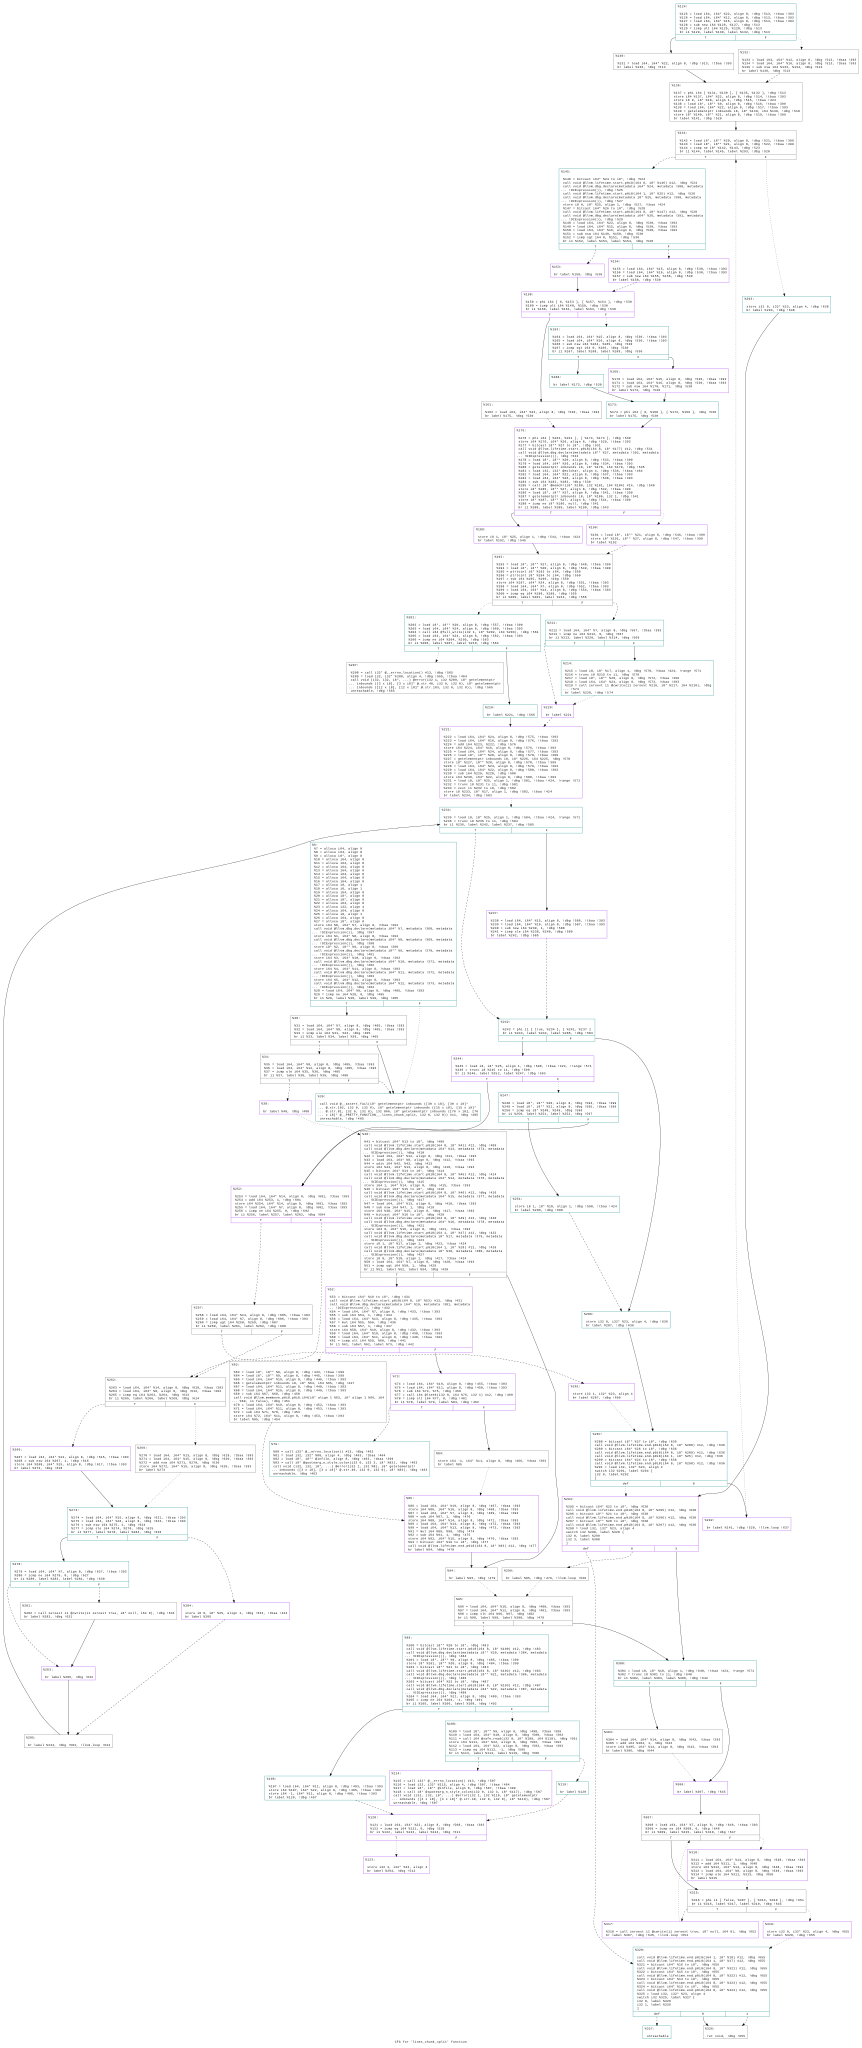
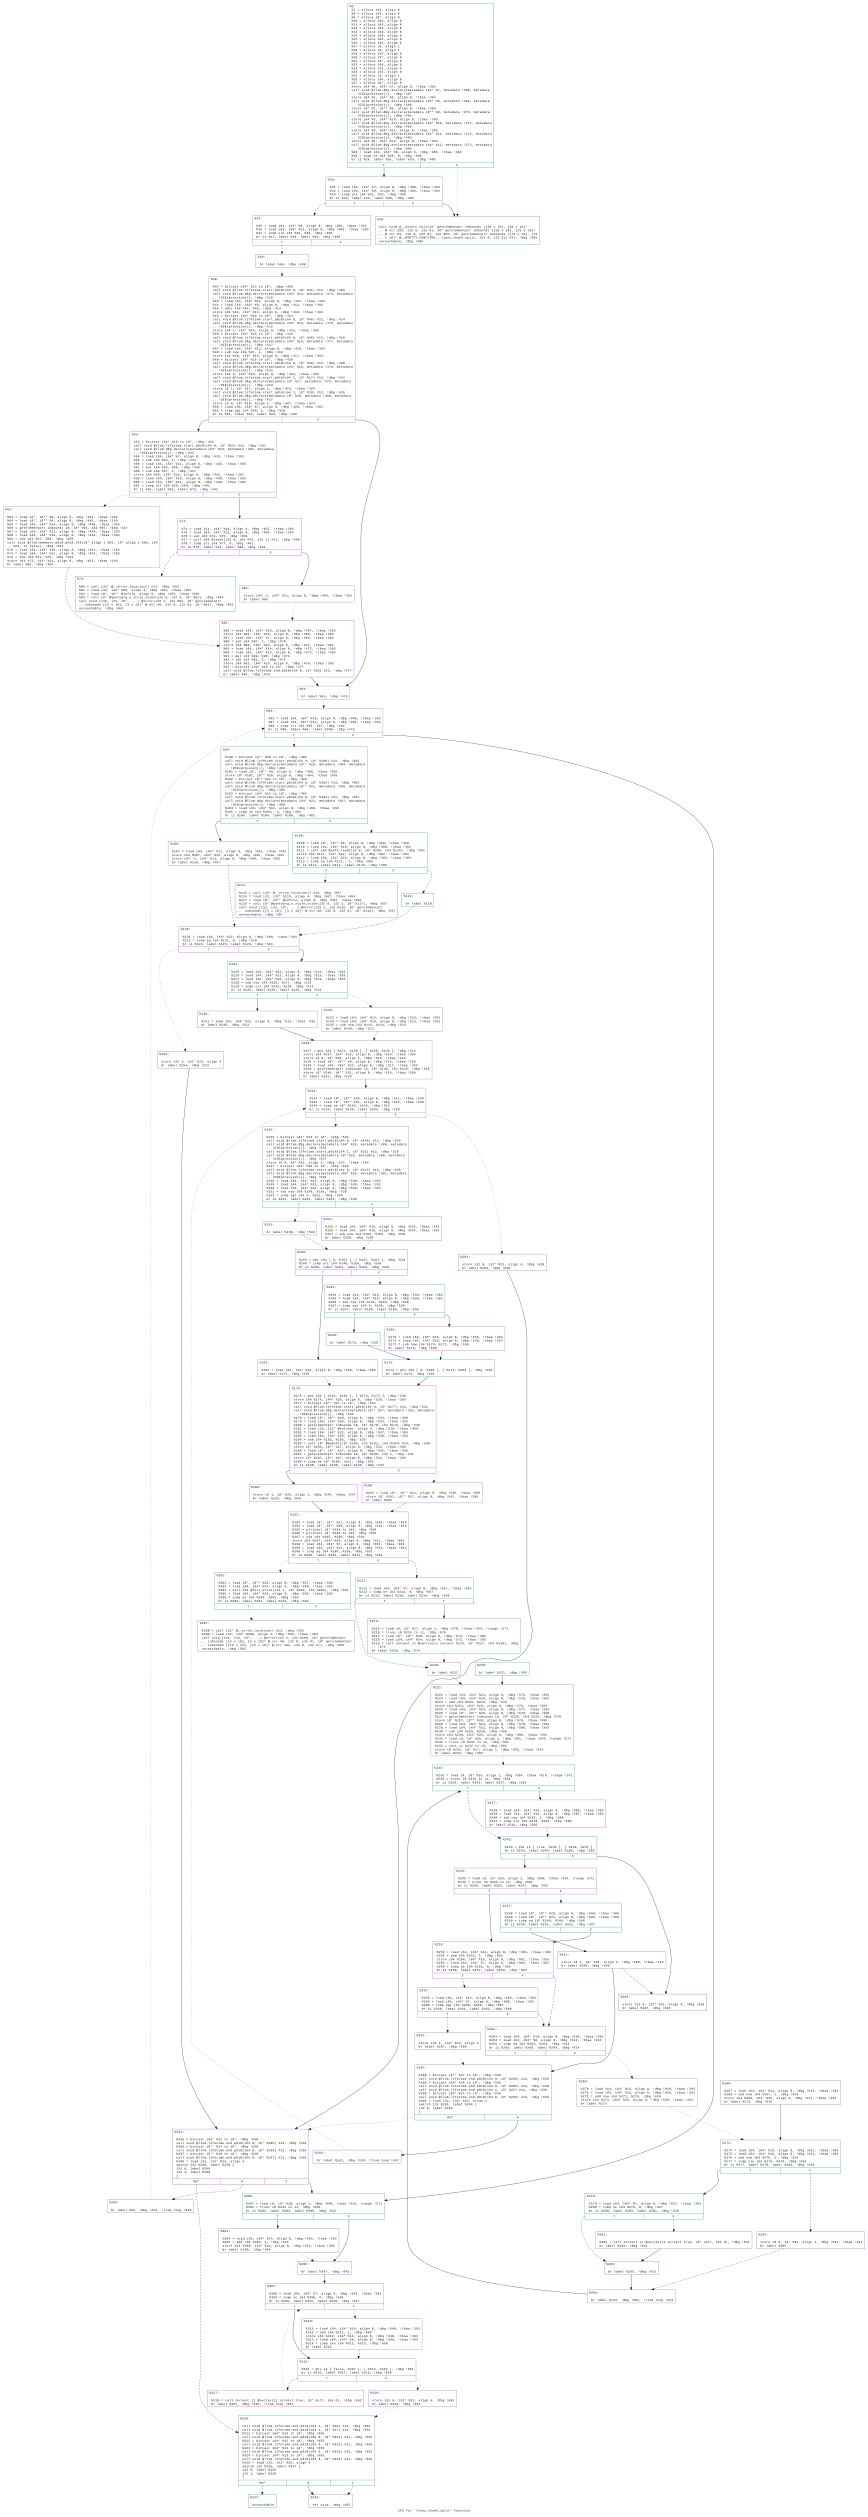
(577, 283) -> (313, 1242)
(508, 677) -> none
none -> (304, 953)
(385, 1085) -> none
(641, 1378) -> (613, 2041)
(83, 1419) -> none
none -> (182, 1601)
